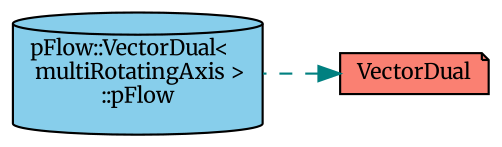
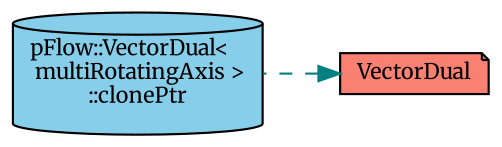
(138, 74) -> (138, 74)
